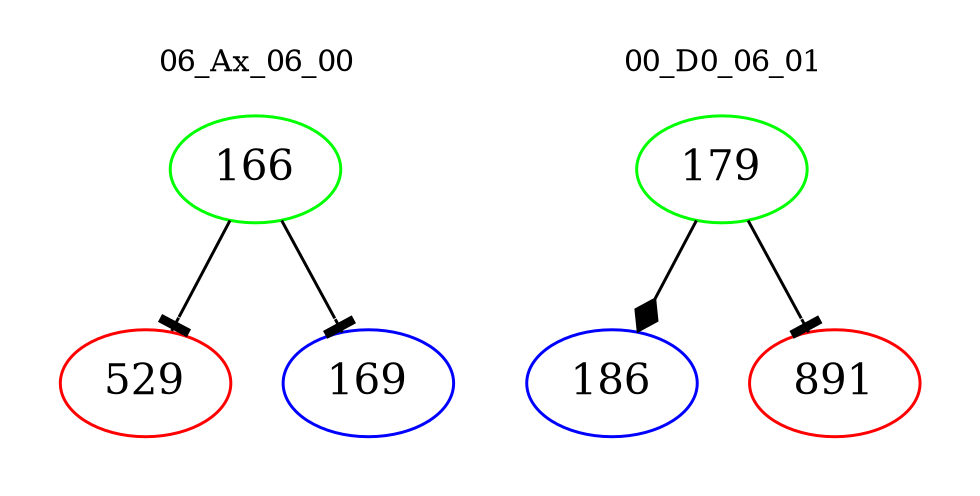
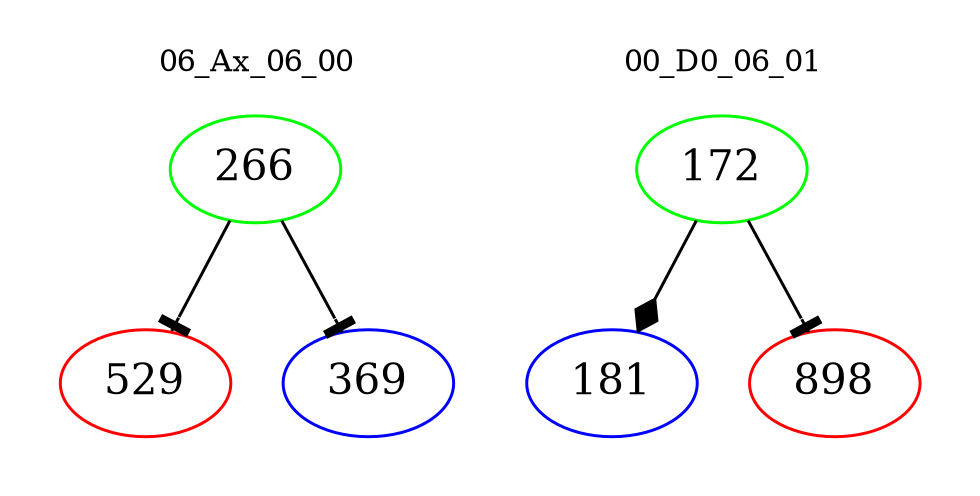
(255, 169) -> (255, 169)
(722, 169) -> (722, 169)
(368, 383) -> (368, 383)
(612, 383) -> (612, 383)
(835, 383) -> (835, 383)
